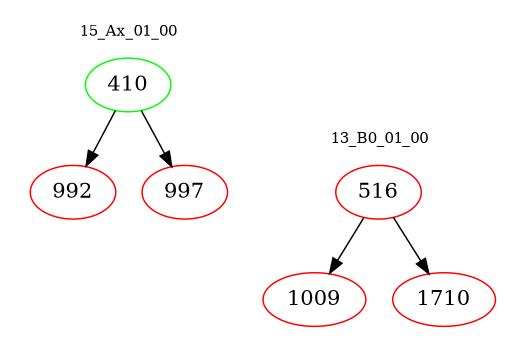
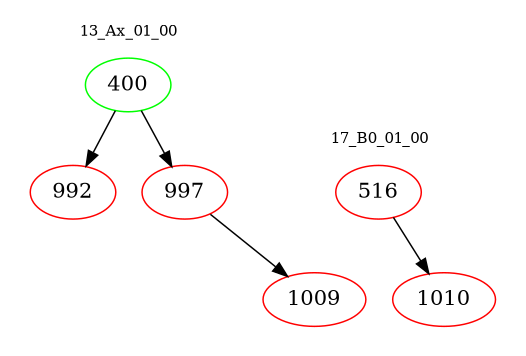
(129, 32) -> (129, 32)
(128, 85) -> (128, 85)
(380, 139) -> (380, 139)
(351, 239) -> (243, 241)
(444, 300) -> (444, 300)
